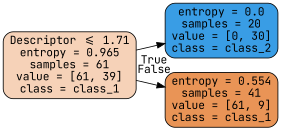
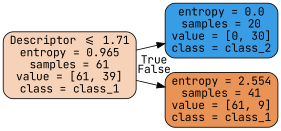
(222, 100) -> (222, 100)
